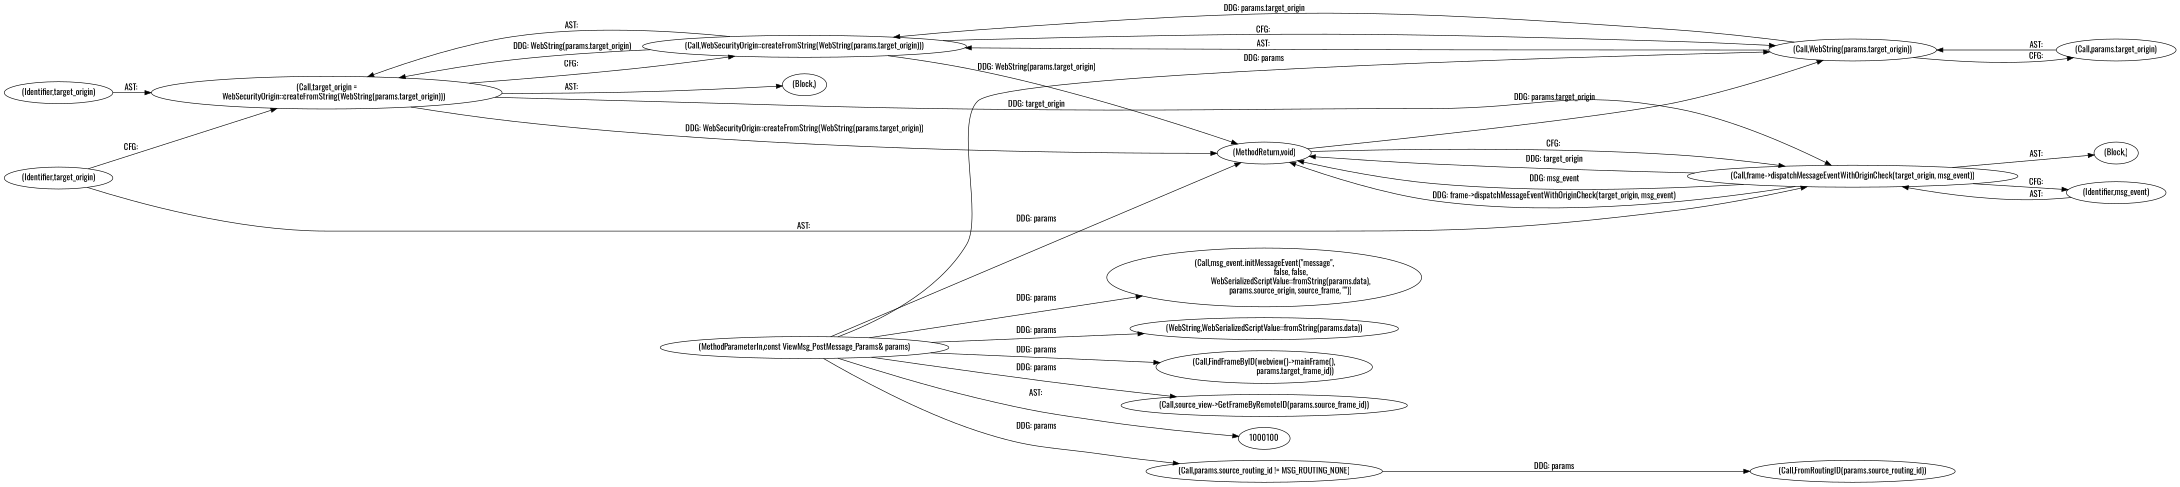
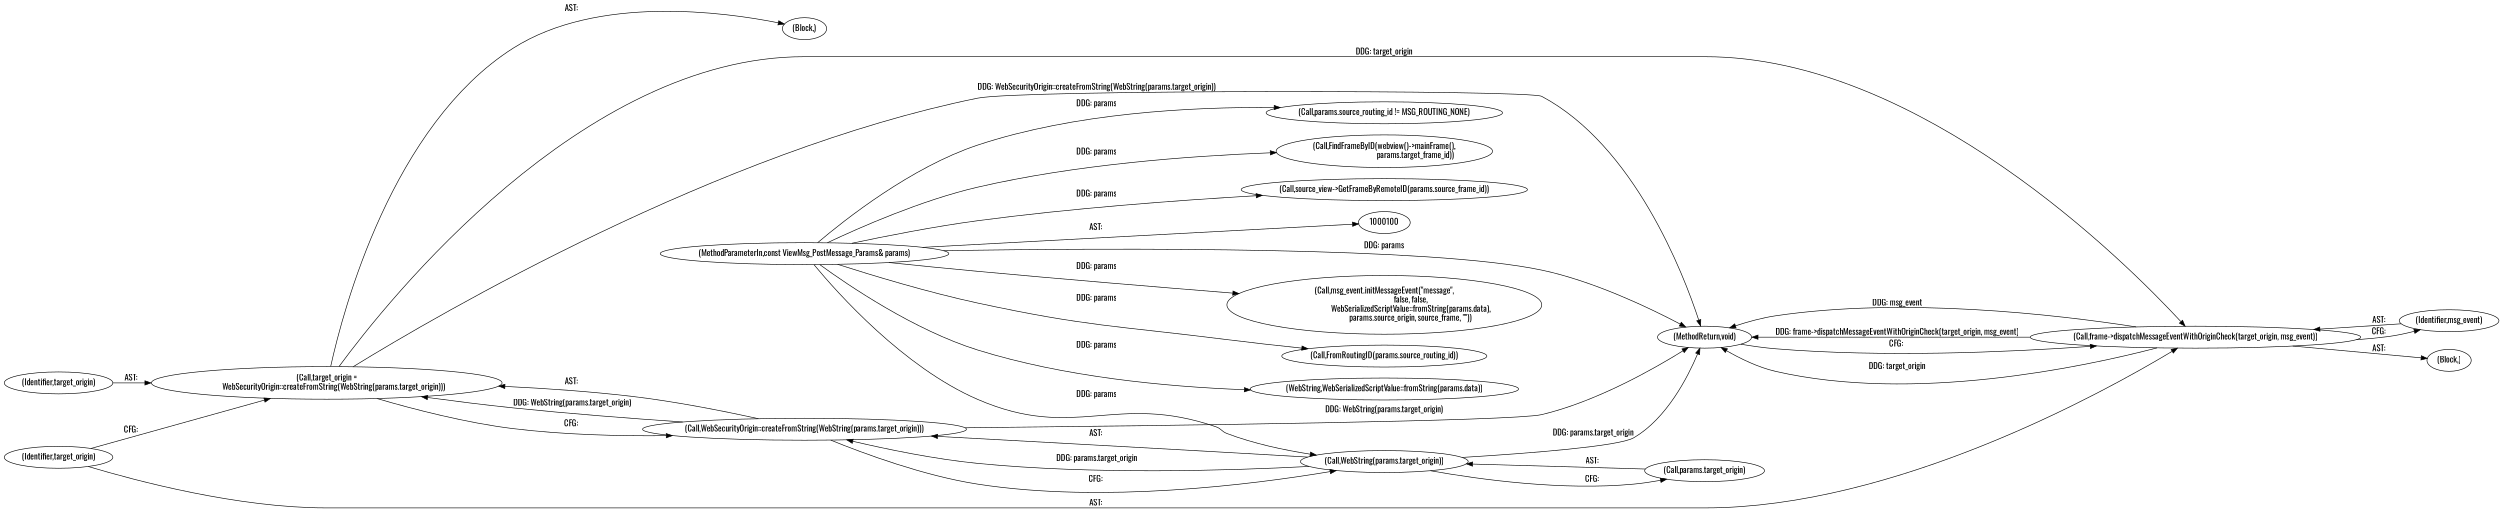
(1565, 119) -> (1602, 445)
(1563, 471) -> (1067, 320)
